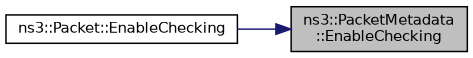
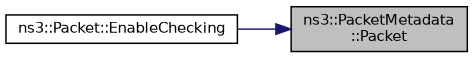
(379, 29) -> (379, 29)
